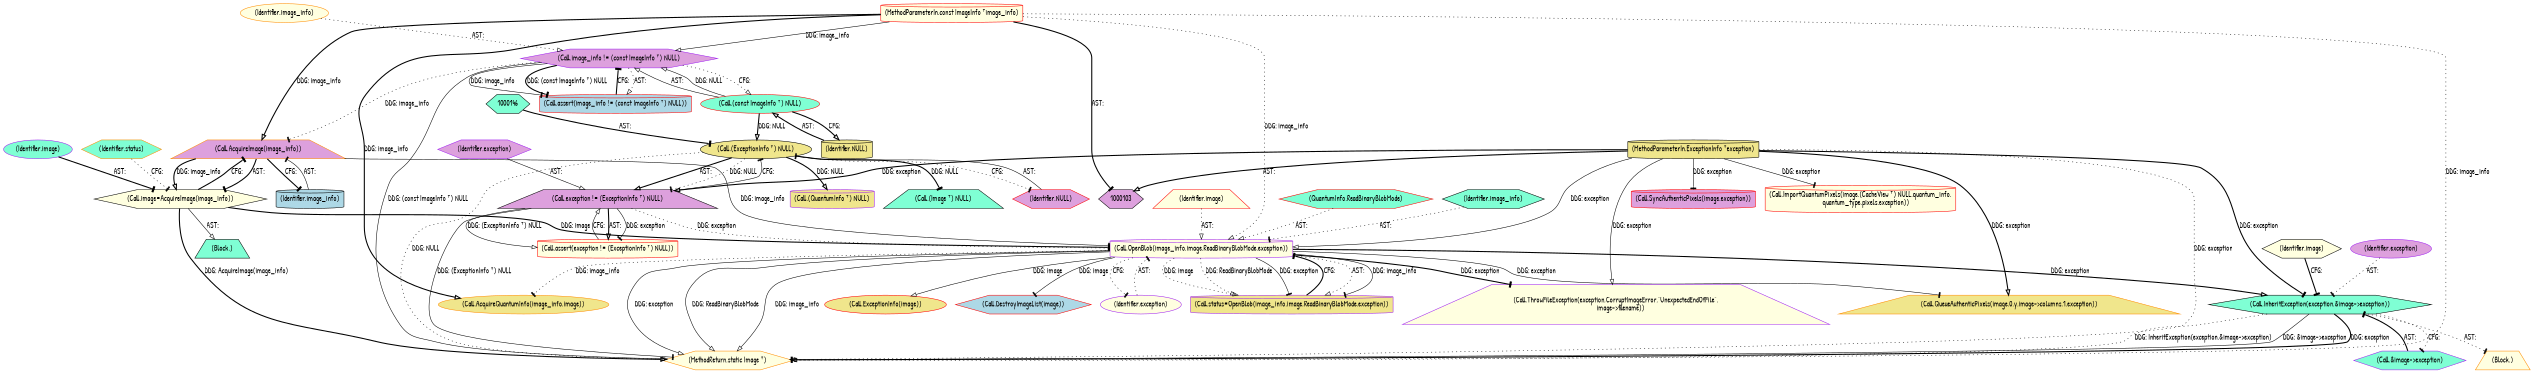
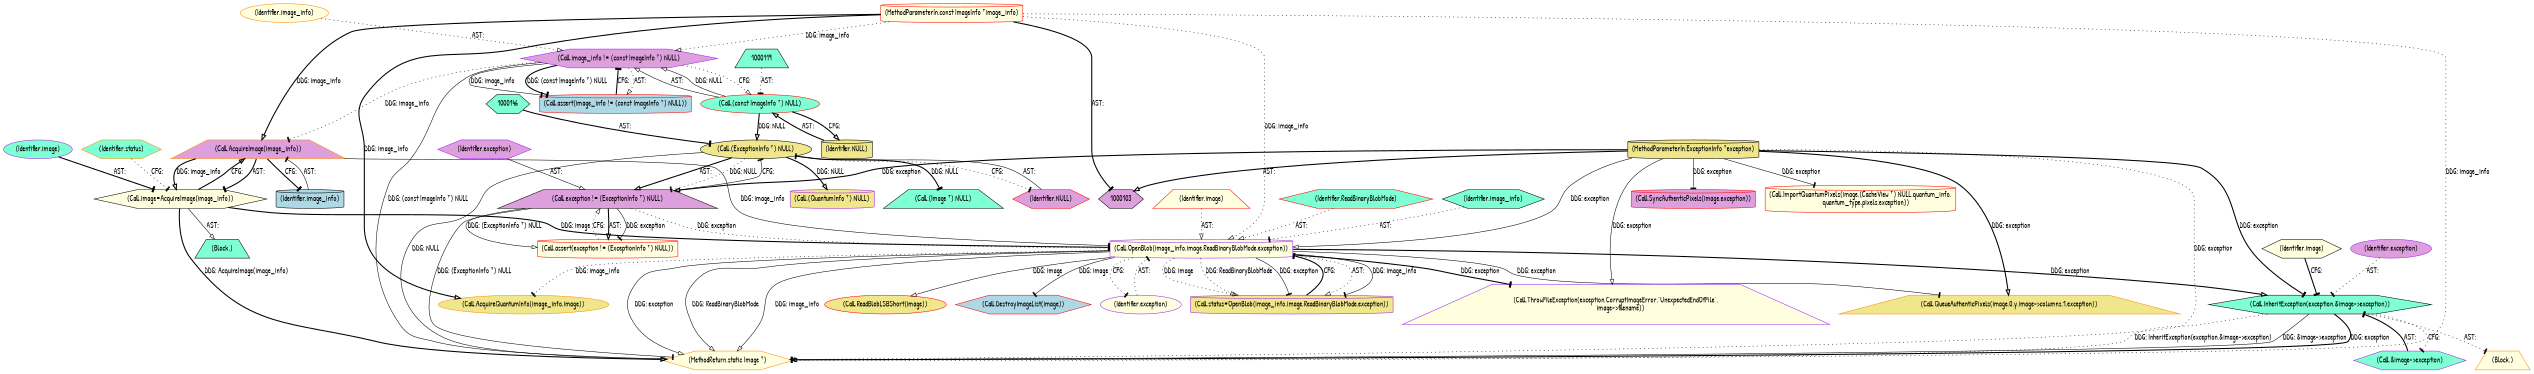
(785, 36) -> (785, 36)
none -> (762, 58)
(221, 176) -> (221, 176)
(1356, 199) -> (1356, 199)
(592, 226) -> (592, 226)
(407, 249) -> (407, 249)
(885, 305) -> (885, 305)
